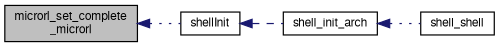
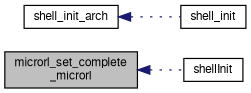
(268, 24) -> none
(458, 24) -> (213, 17)
